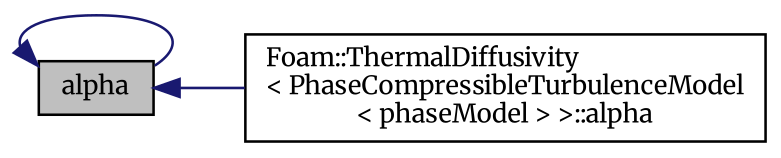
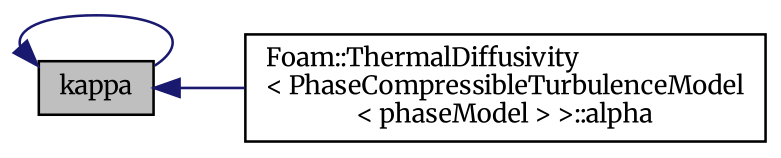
(96, 88) -> (96, 88)
